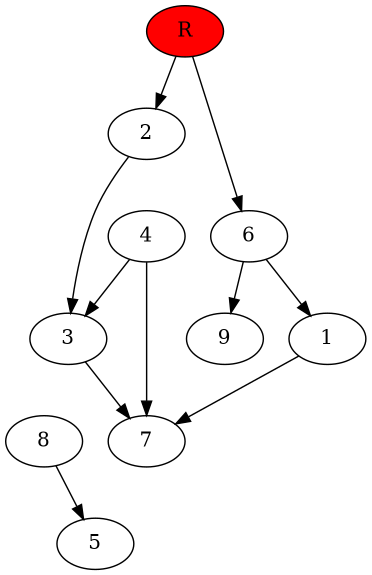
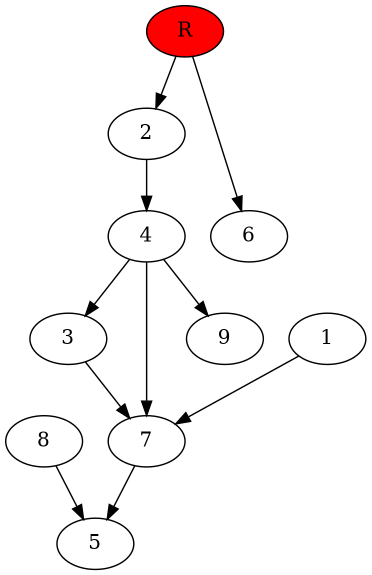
(90, 224) -> (147, 178)
(239, 280) -> (181, 282)
(284, 282) -> none
none -> (124, 486)
